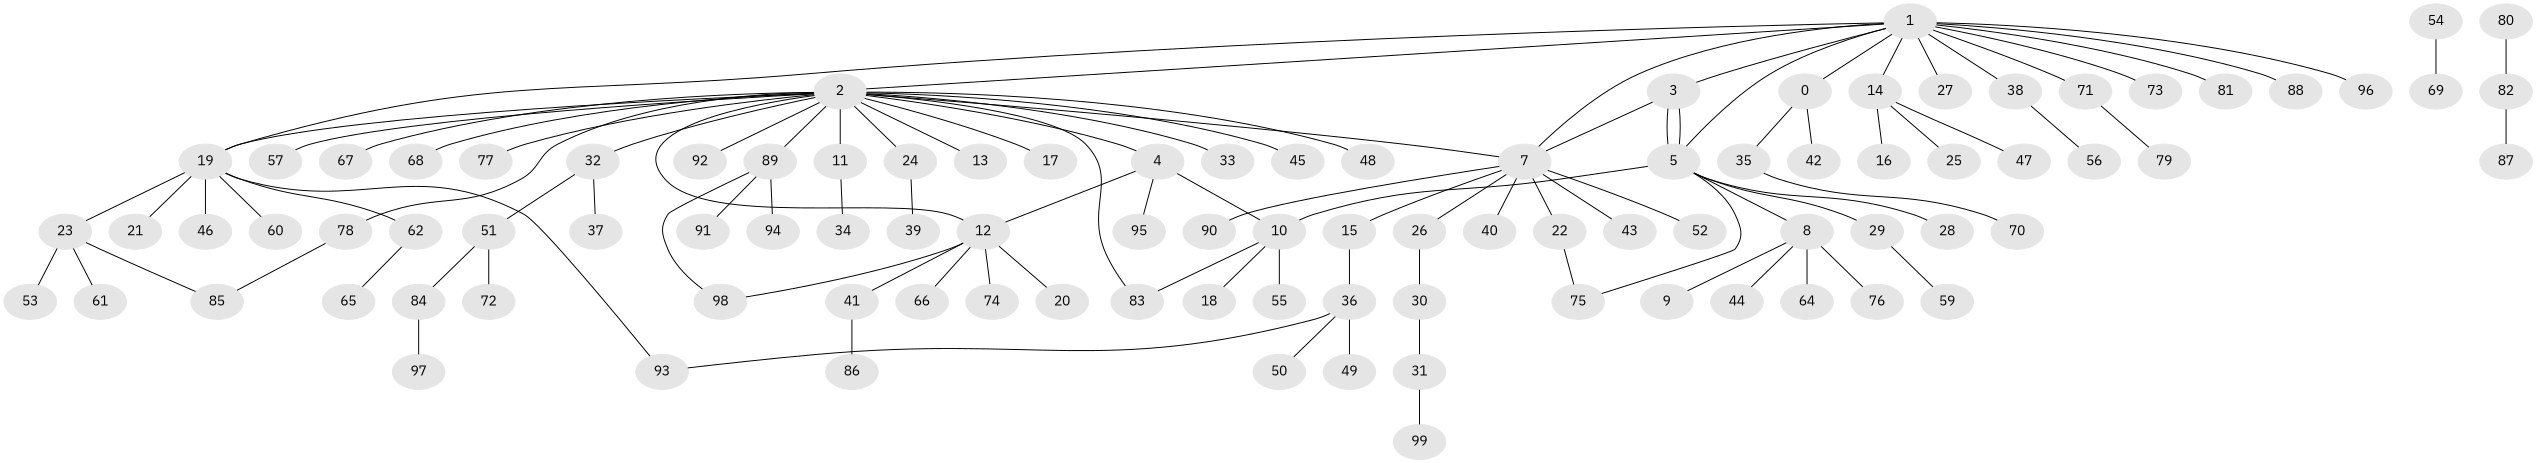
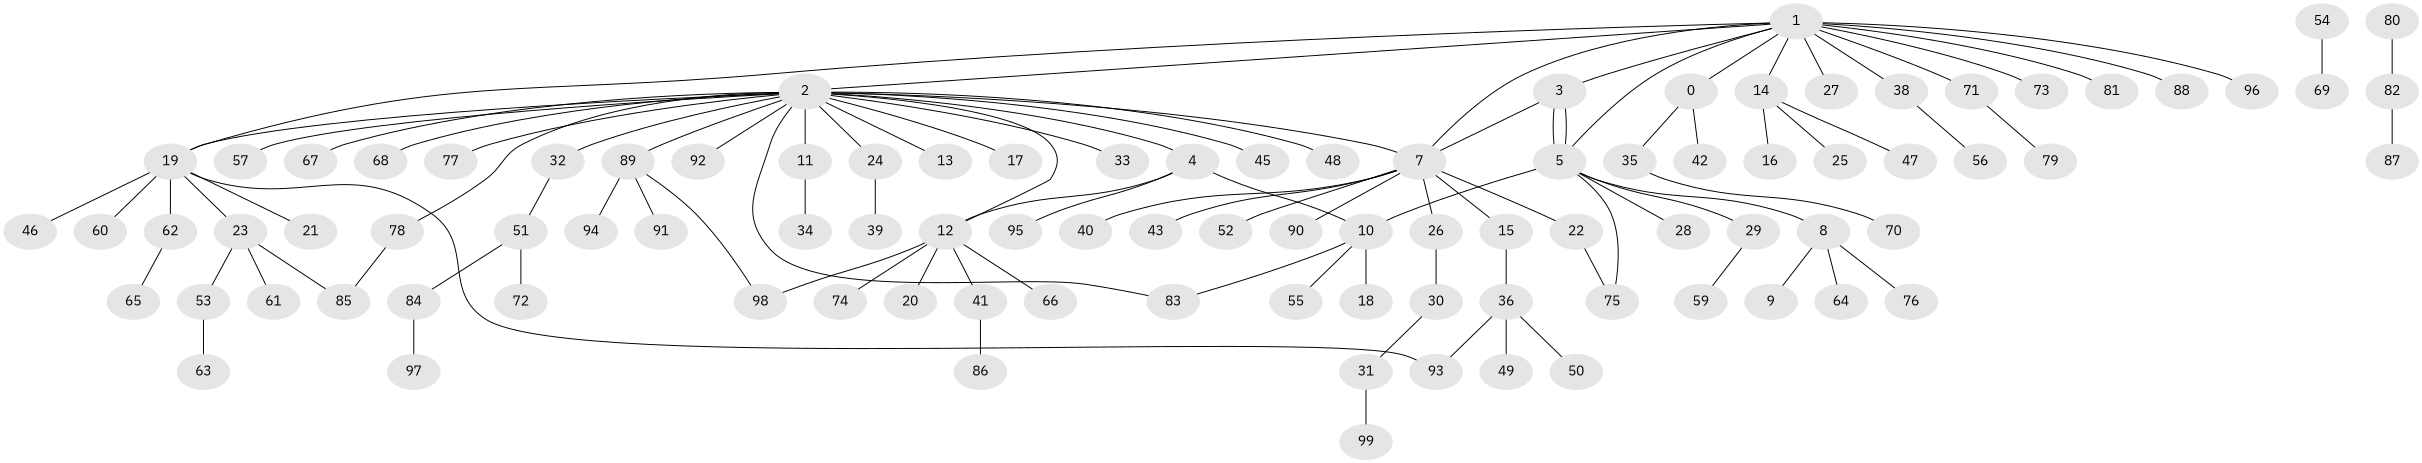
(596, 232) -> none
(1737, 302) -> none
none -> (203, 372)
